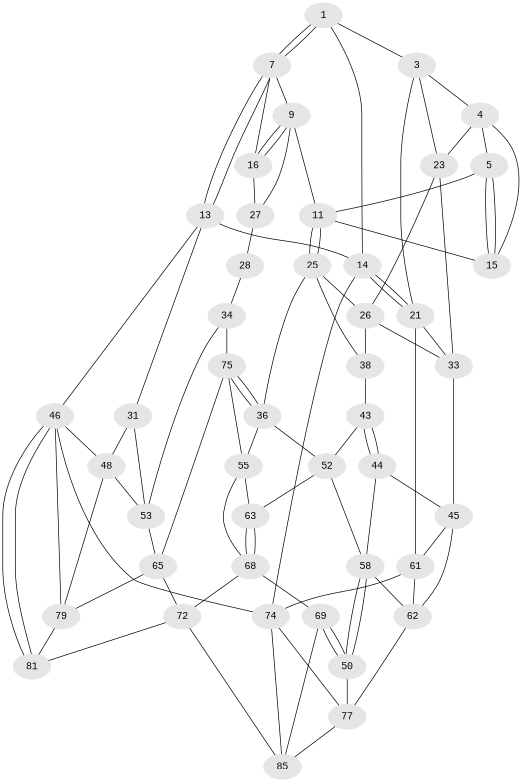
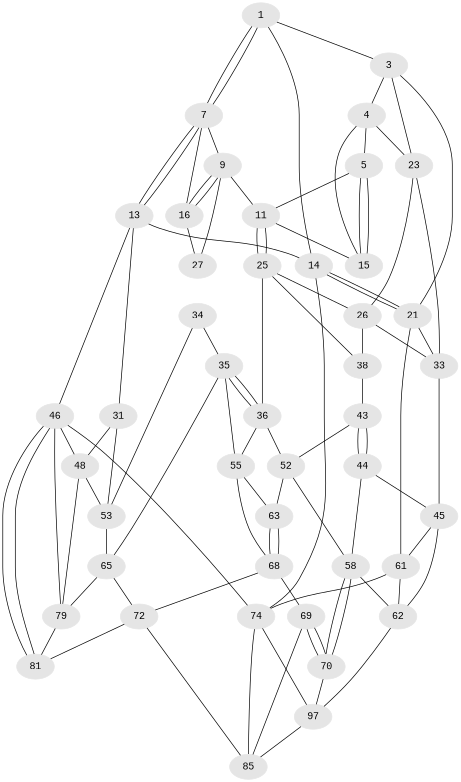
(245, 266) -> none
(227, 366) -> (224, 366)
(347, 667) -> (326, 667)
(347, 717) -> (313, 717)
